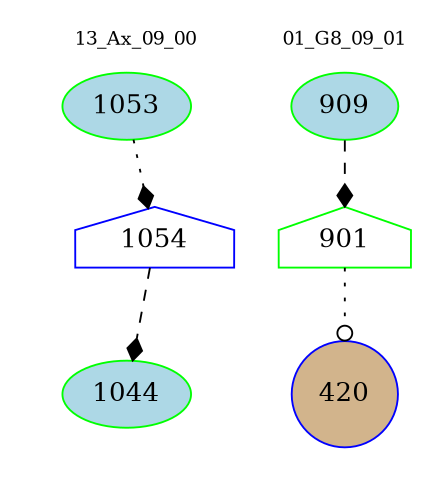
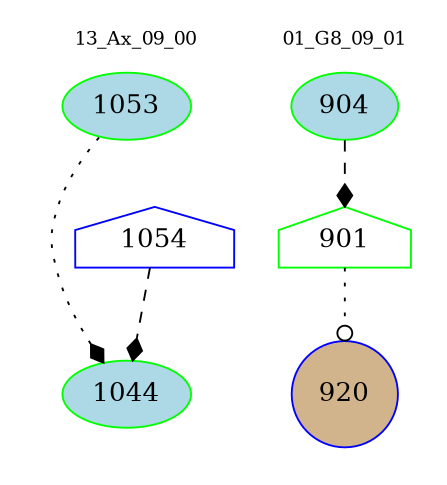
(345, 106) -> (345, 106)
(139, 163) -> (52, 239)
(345, 394) -> (345, 394)
